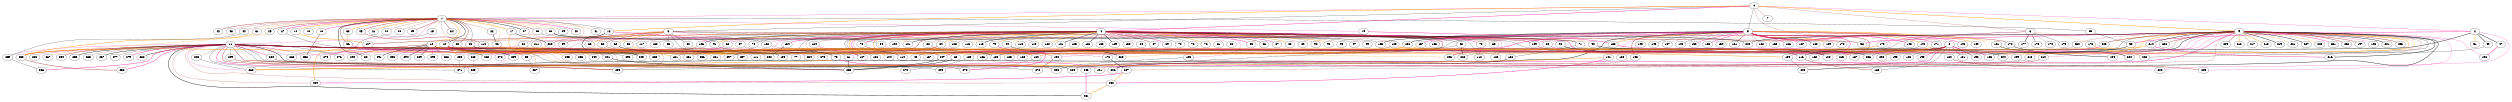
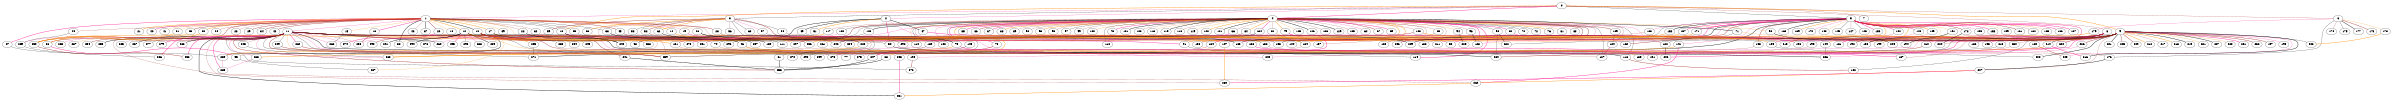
none -> (1979, 32)
(1668, 51) -> (1614, 38)
